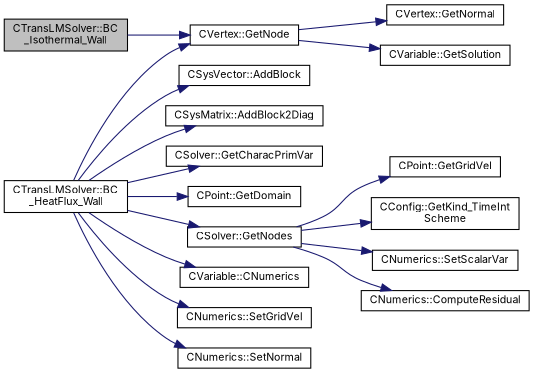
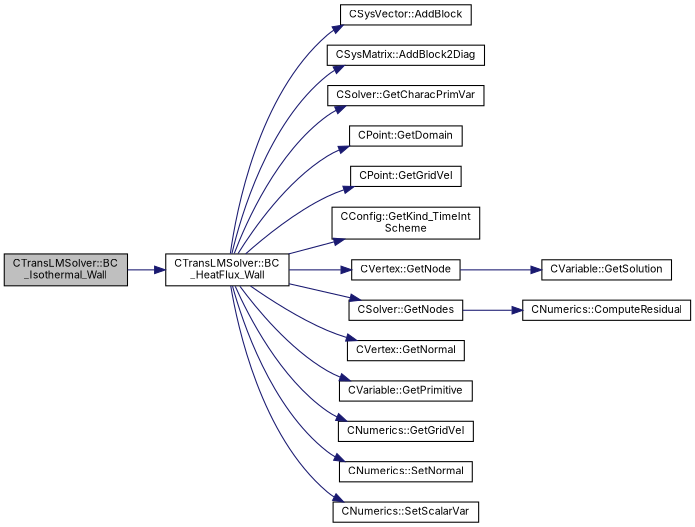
(337, 26) -> (297, 315)
(153, 35) -> (141, 270)
(339, 205) -> (292, 217)
(331, 227) -> (311, 248)
(331, 247) -> (264, 401)
(244, 277) -> (406, 391)
(244, 318) -> (406, 431)
